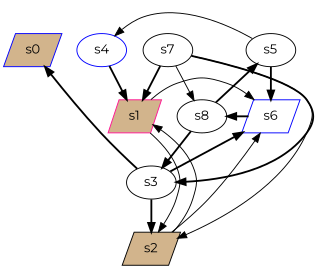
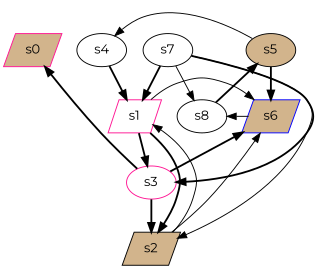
(33, 50) -> (33, 50)
(102, 50) -> (102, 50)
(271, 50) -> (271, 50)
(135, 116) -> (135, 116)
(243, 116) -> (243, 116)
(271, 116) -> (271, 116)
(183, 141) -> (142, 145)
(179, 176) -> (179, 176)
(151, 183) -> (151, 183)
